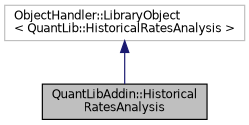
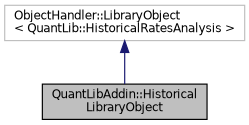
(125, 102) -> (125, 102)
